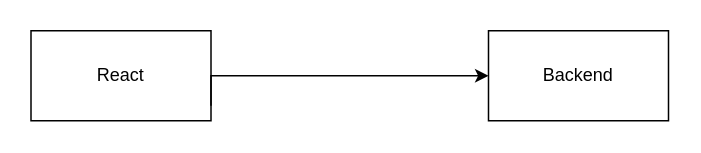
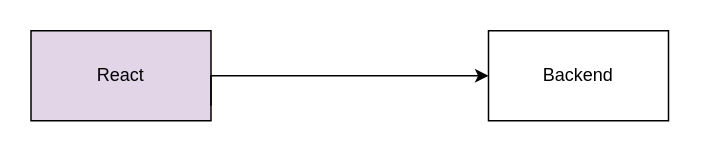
(121, 76) -> (121, 76)
